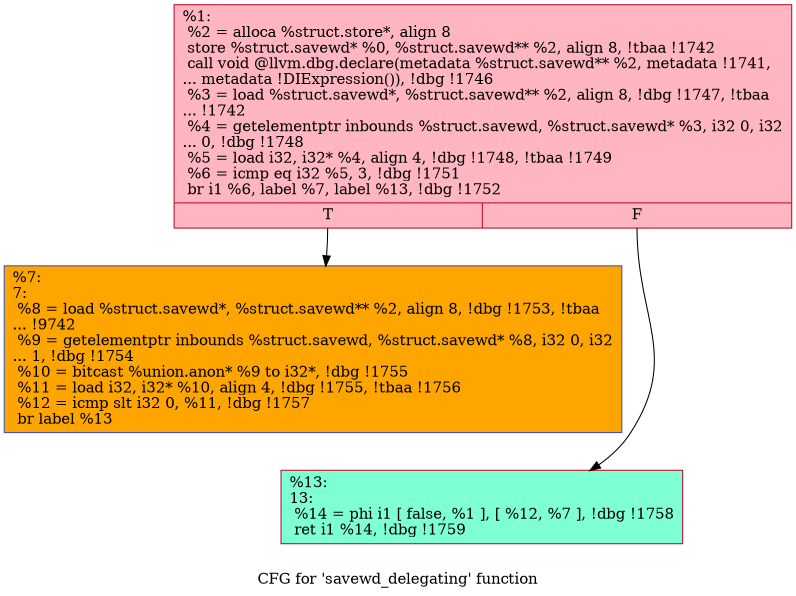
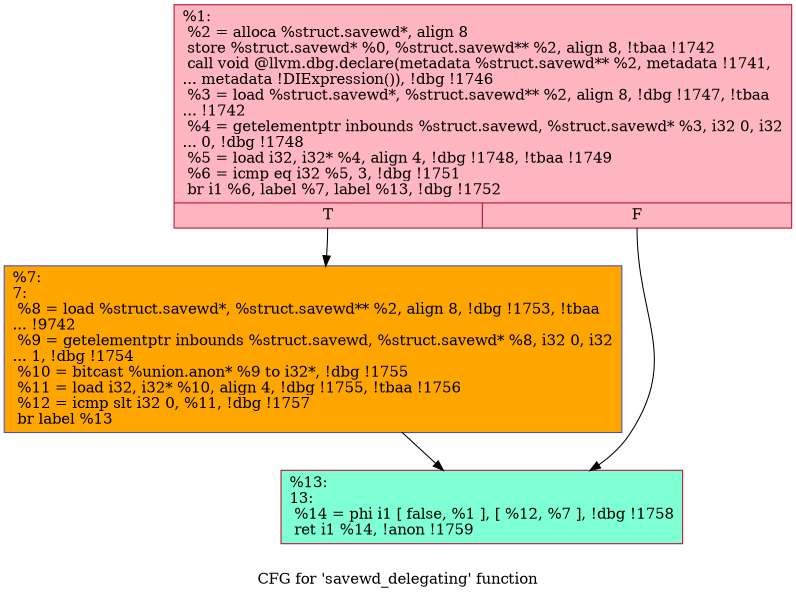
(317, 33) -> (326, 33)
none -> (419, 448)
(378, 530) -> (382, 530)
